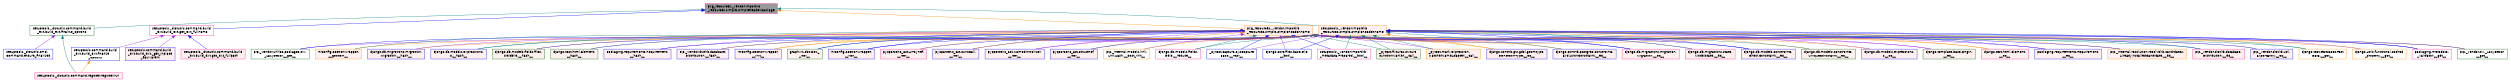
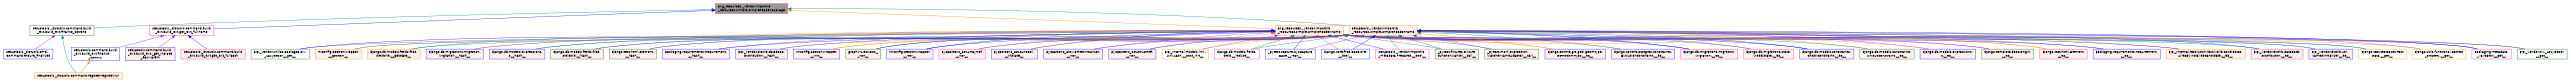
none -> (394, 54)
(956, 54) -> (1014, 54)
(1453, 54) -> (1512, 54)
(2272, 54) -> (2331, 54)
(79, 76) -> (79, 76)
